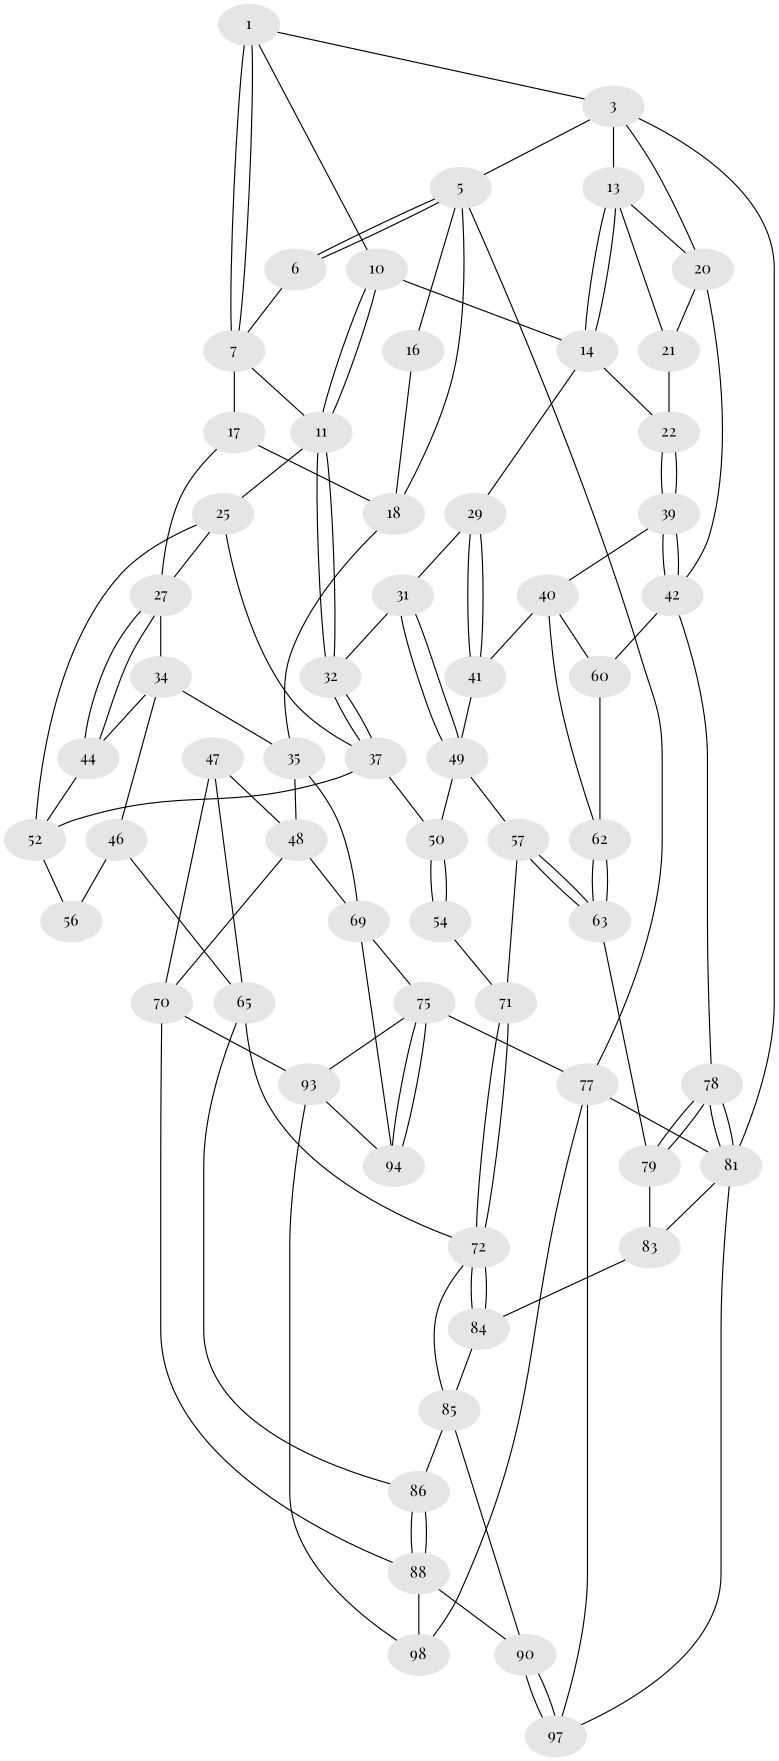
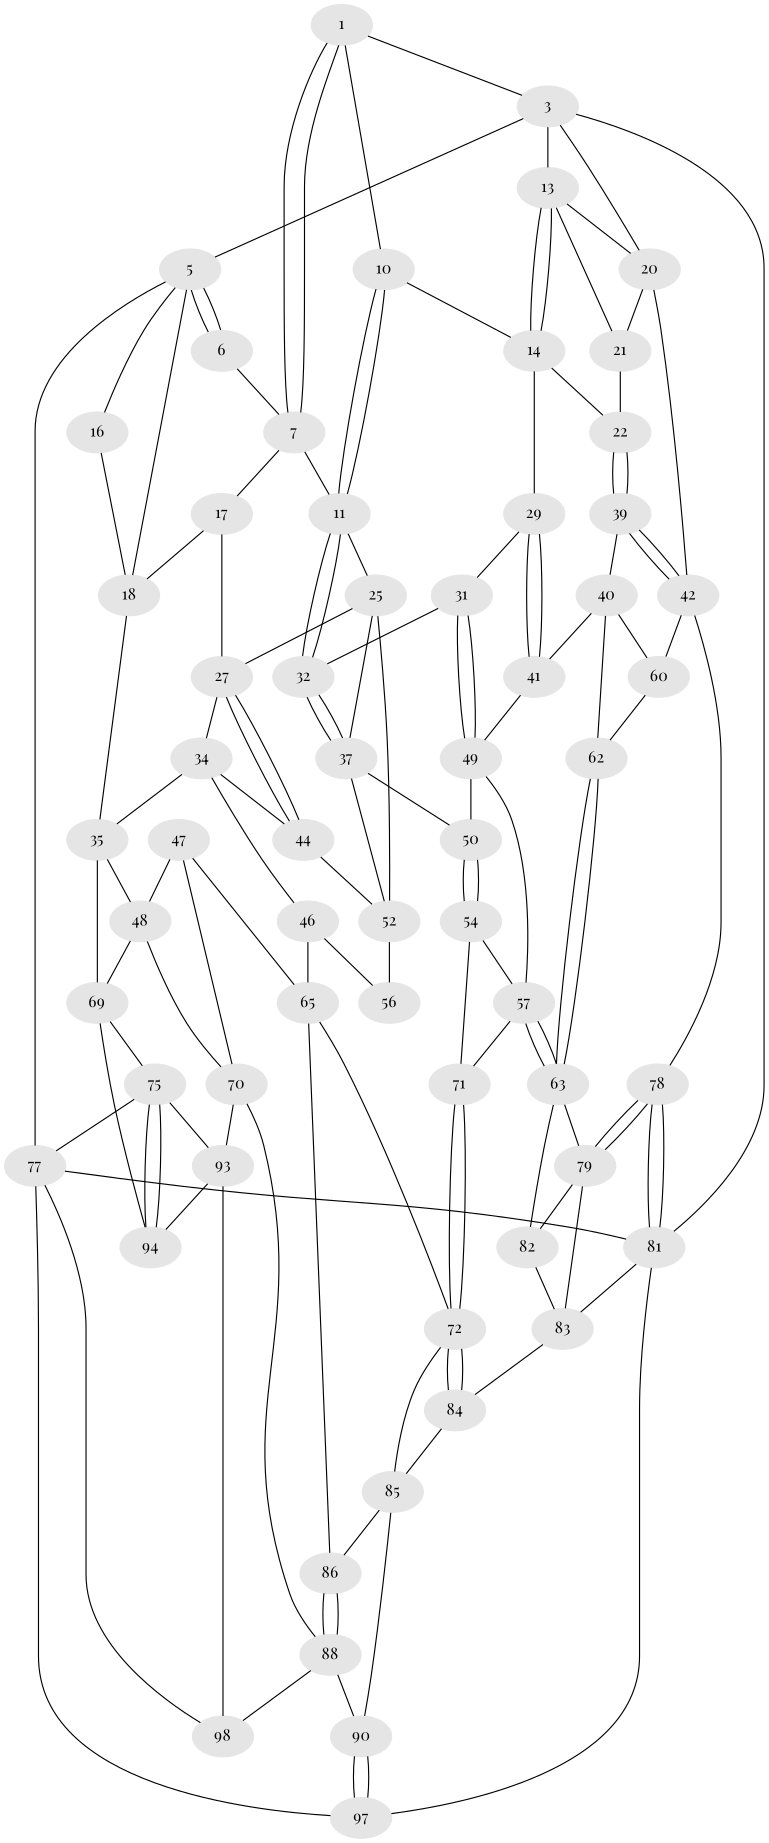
none -> (498, 962)
none -> (527, 1247)
